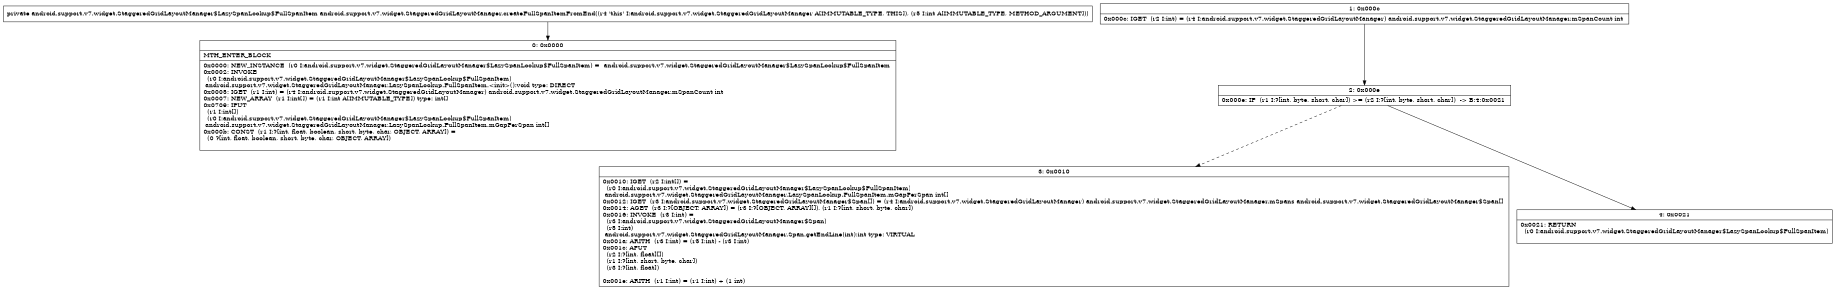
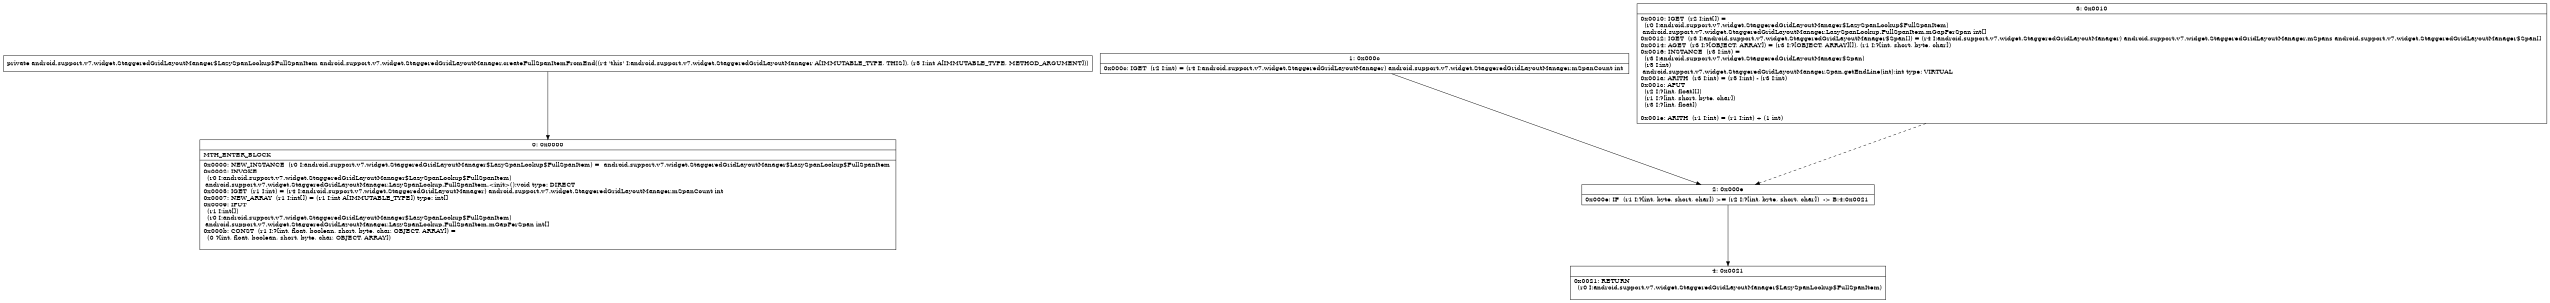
(227, 105) -> (227, 205)
(1271, 135) -> (1843, 153)
(649, 215) -> (1692, 52)
